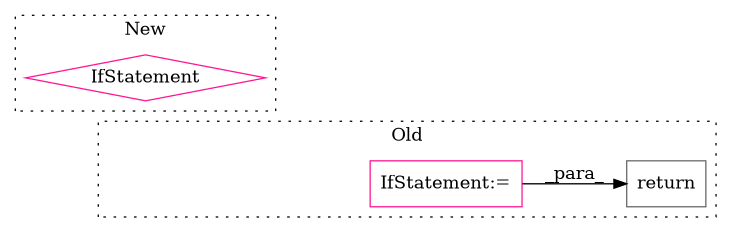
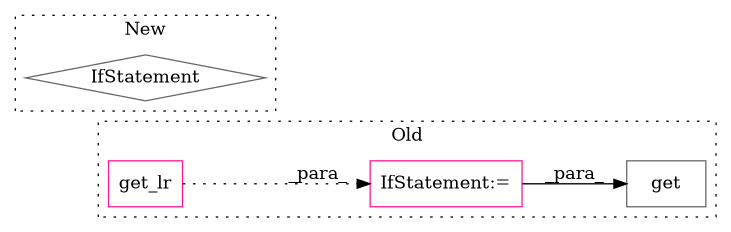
(146, 78) -> (146, 78)
none -> (146, 184)
(666, 184) -> (666, 184)
